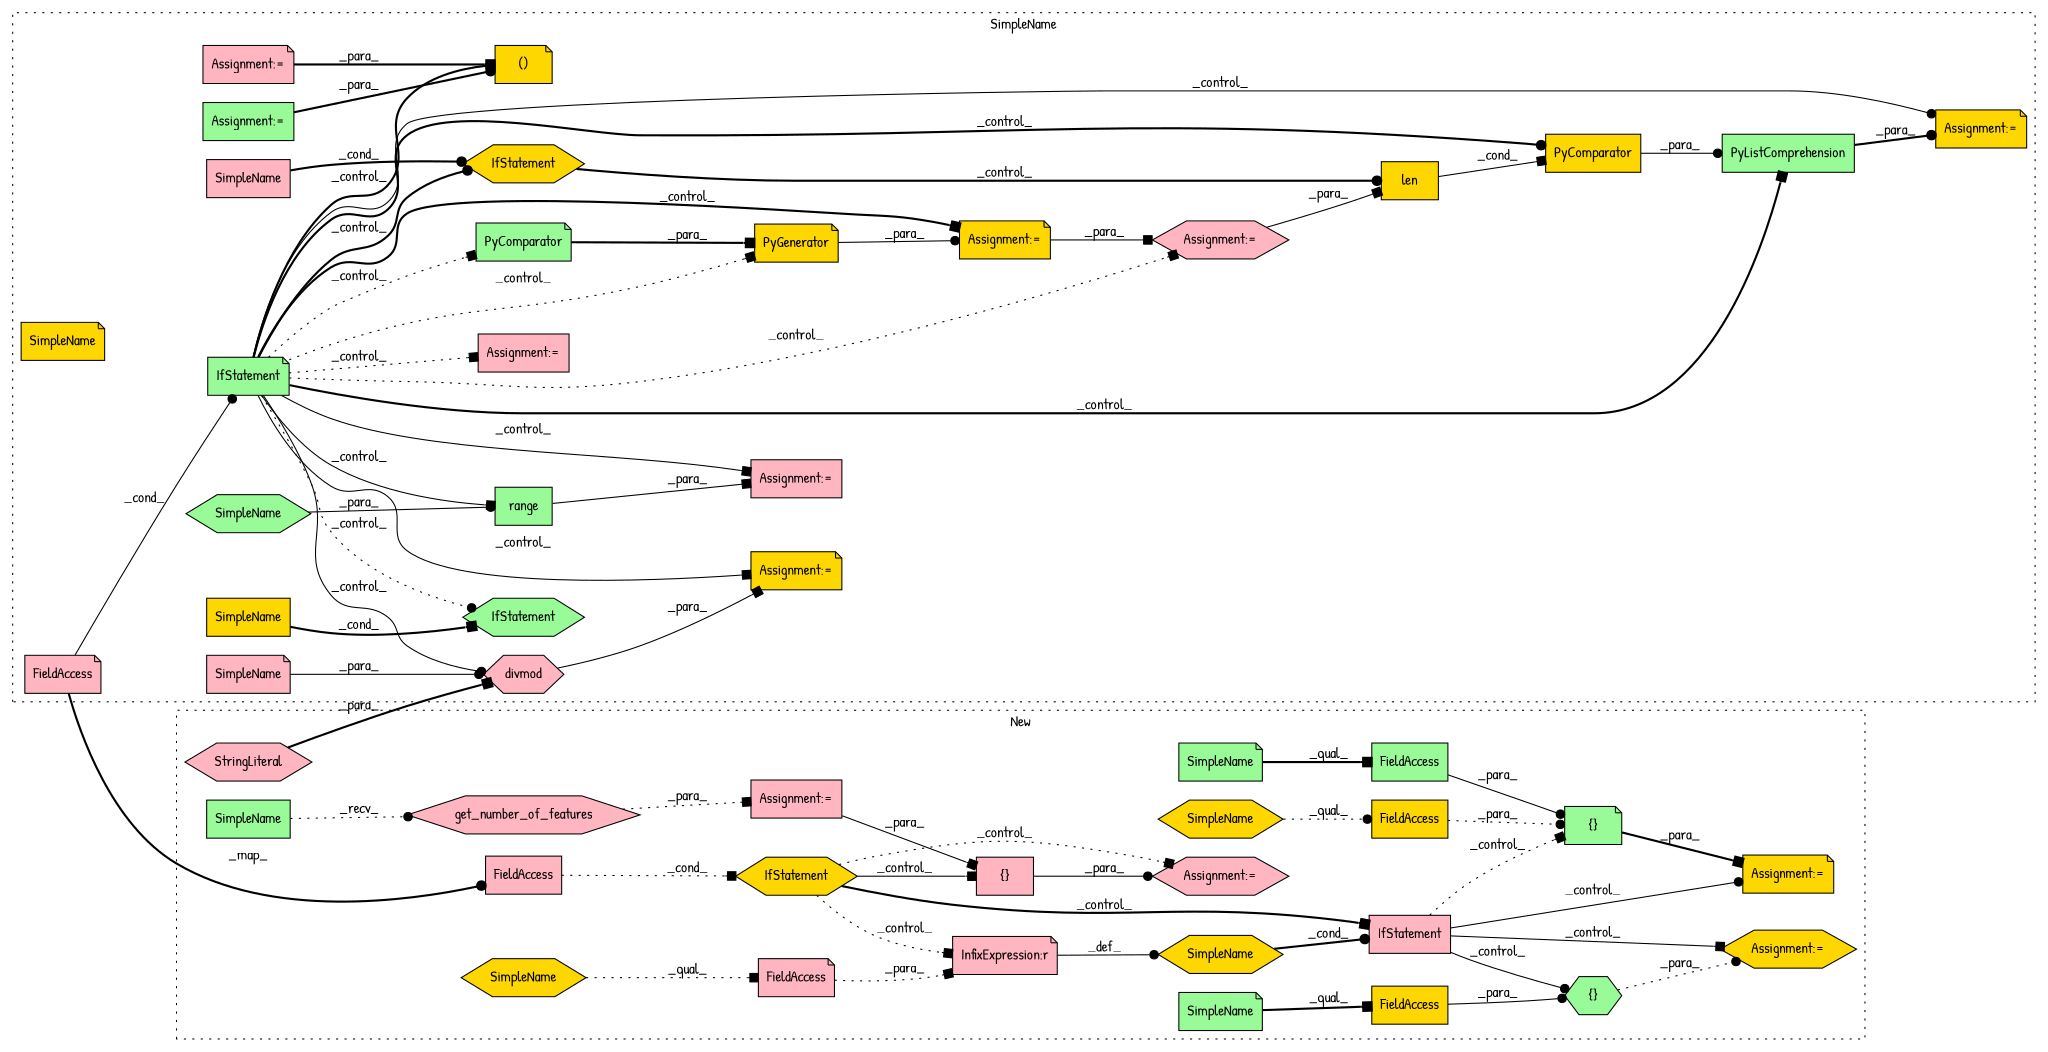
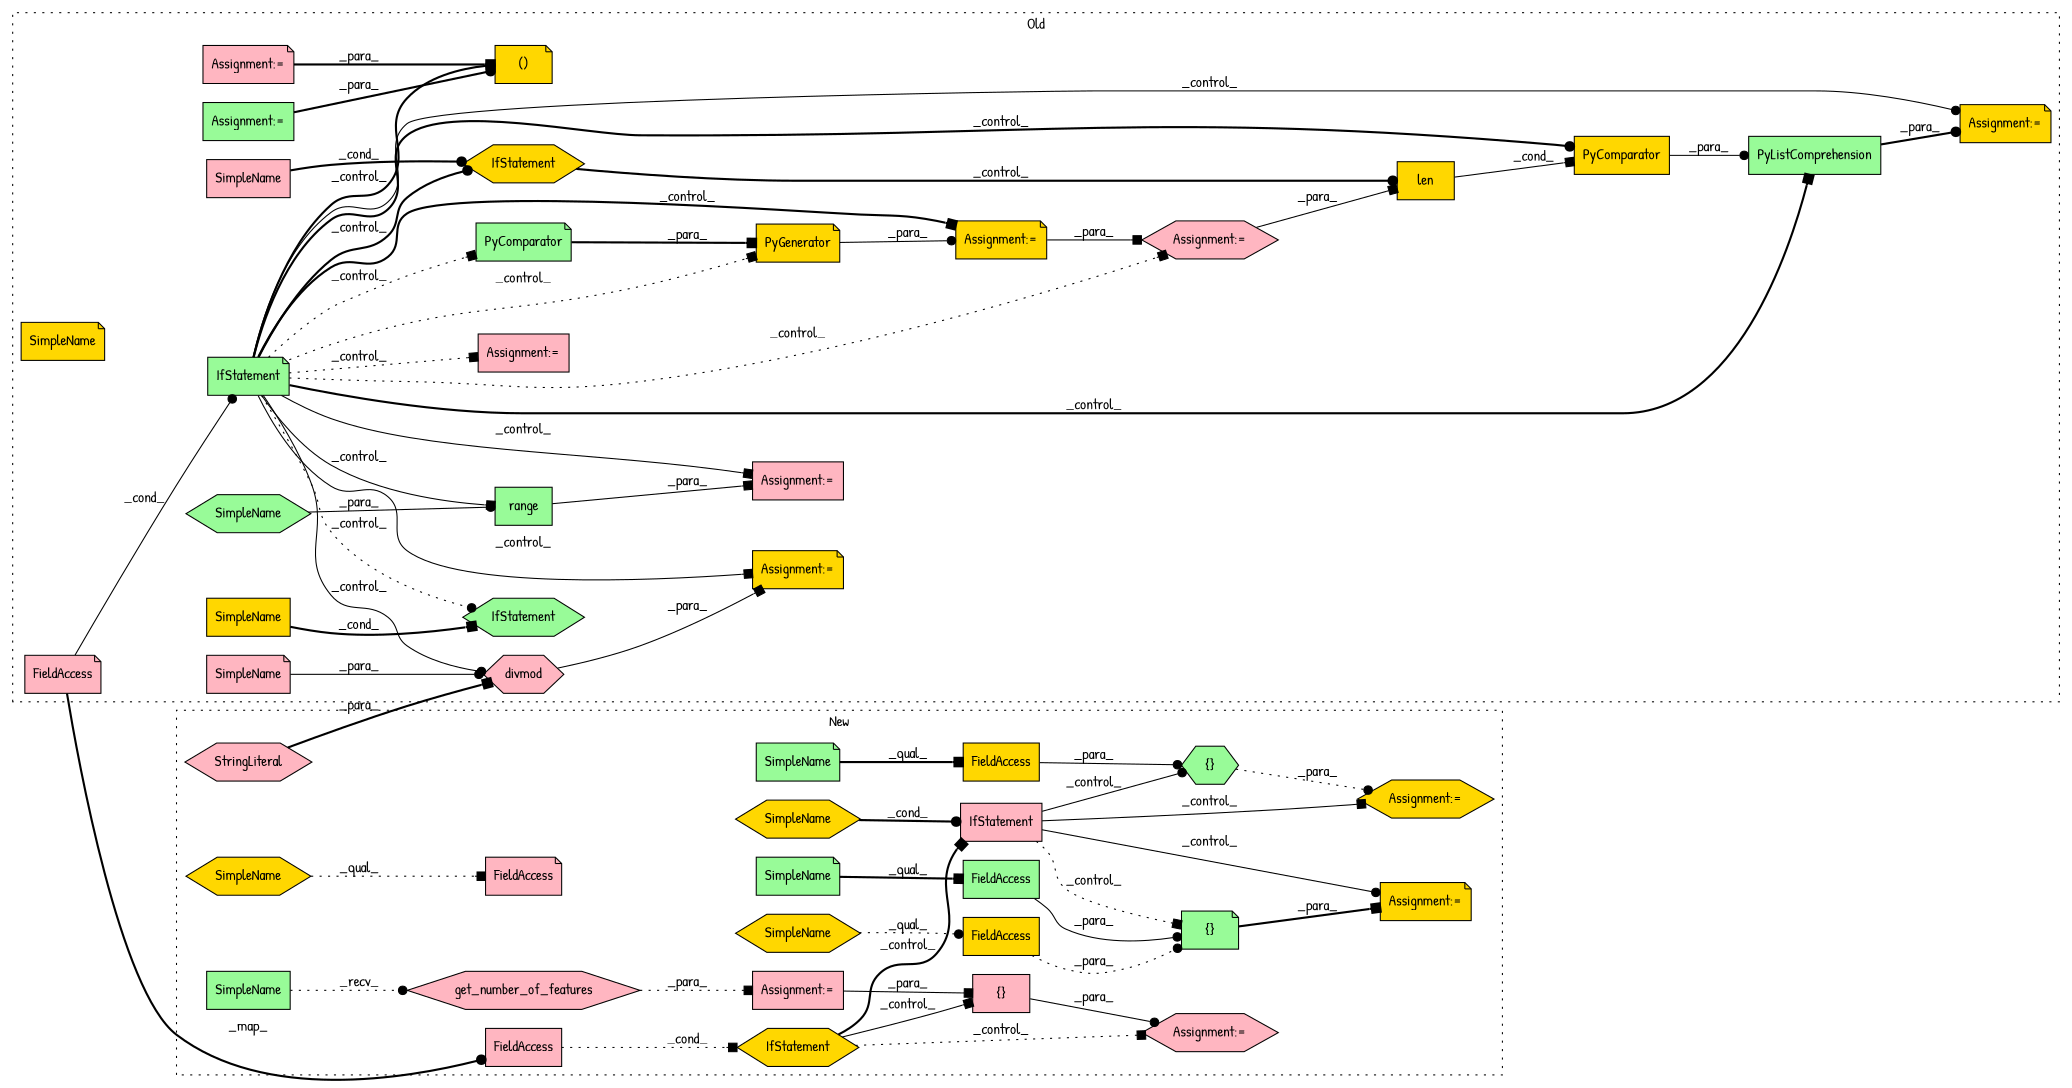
(1024, 25) -> (1036, 25)
(1005, 955) -> none
